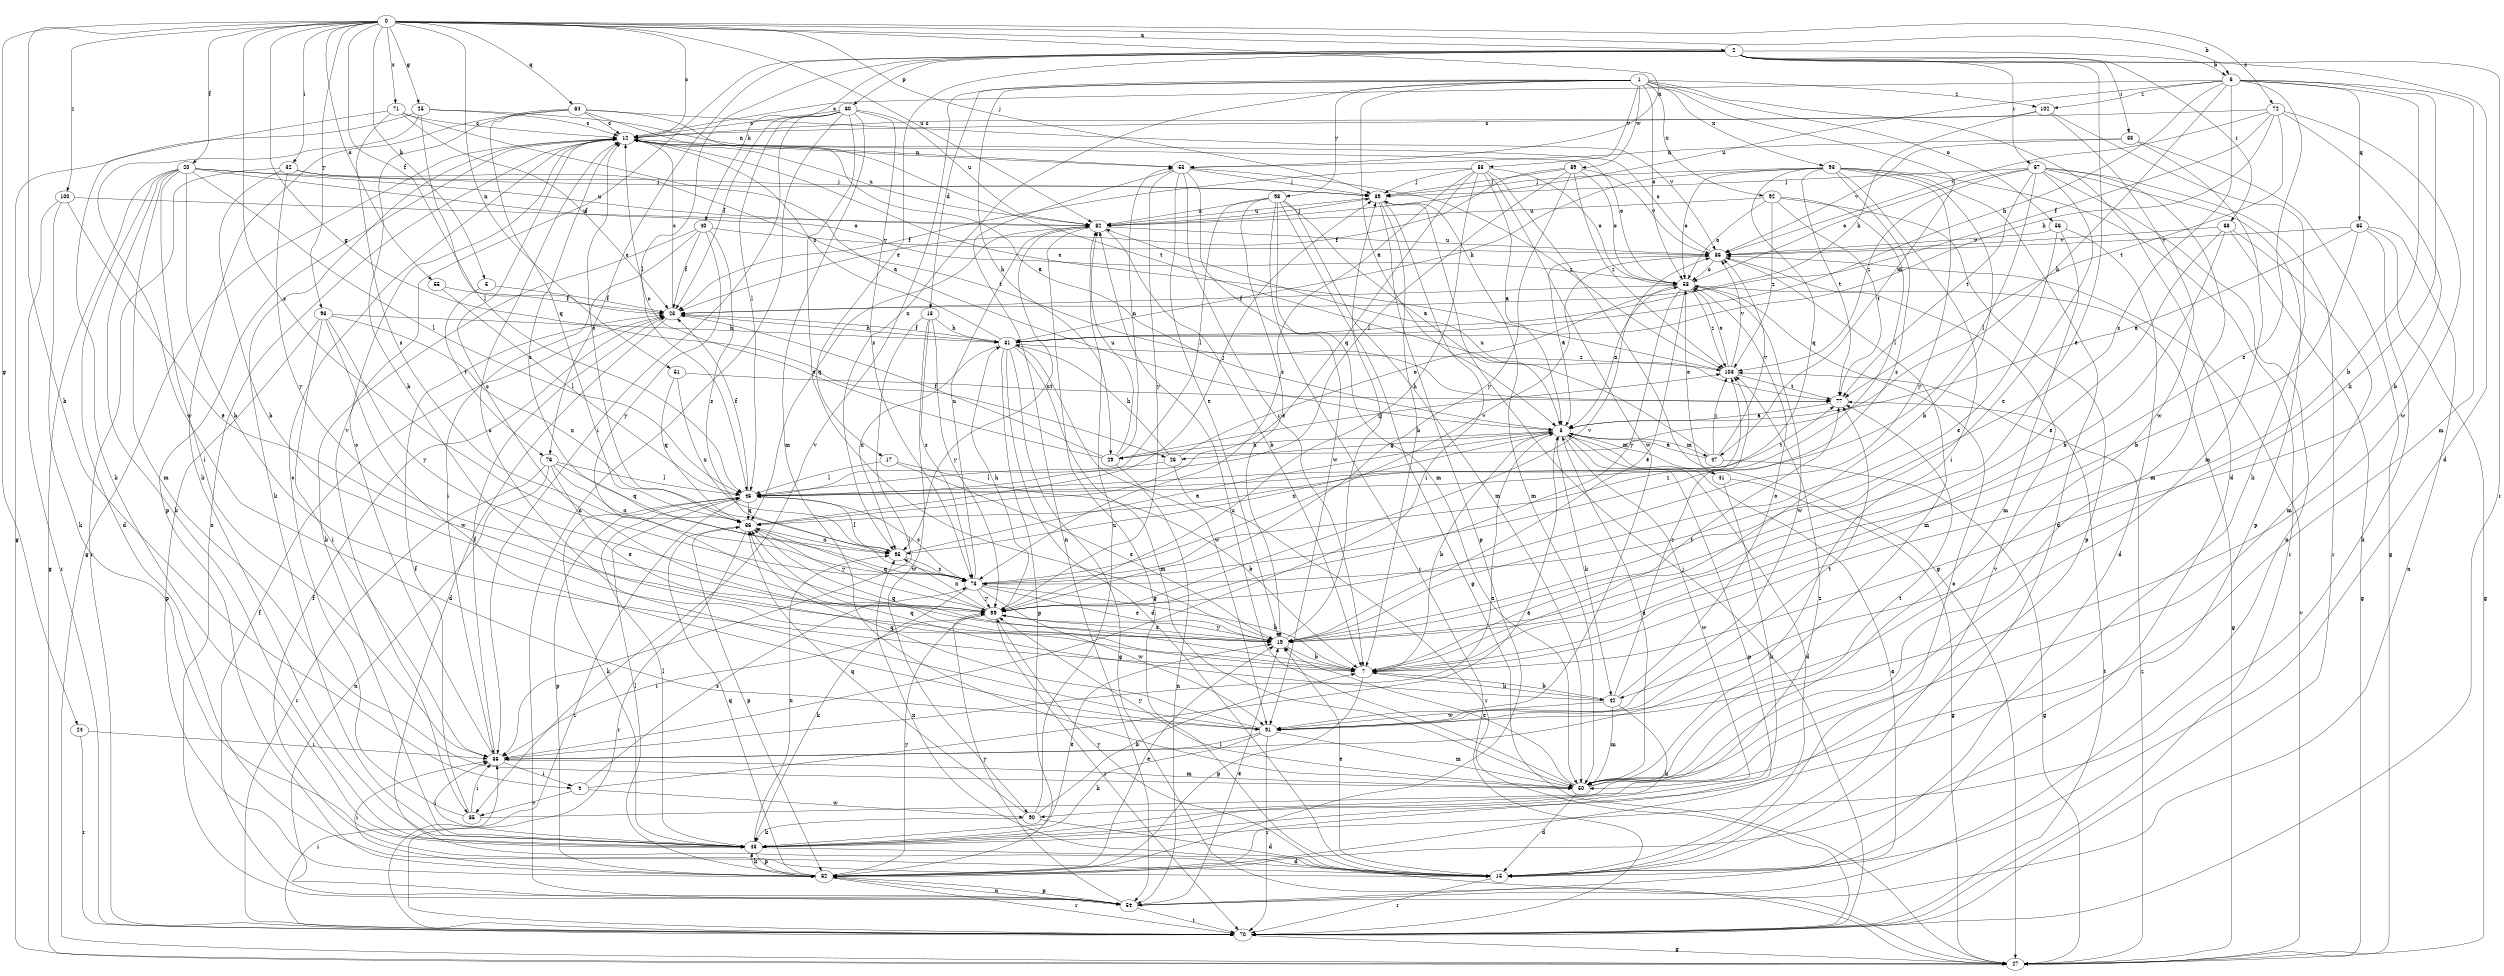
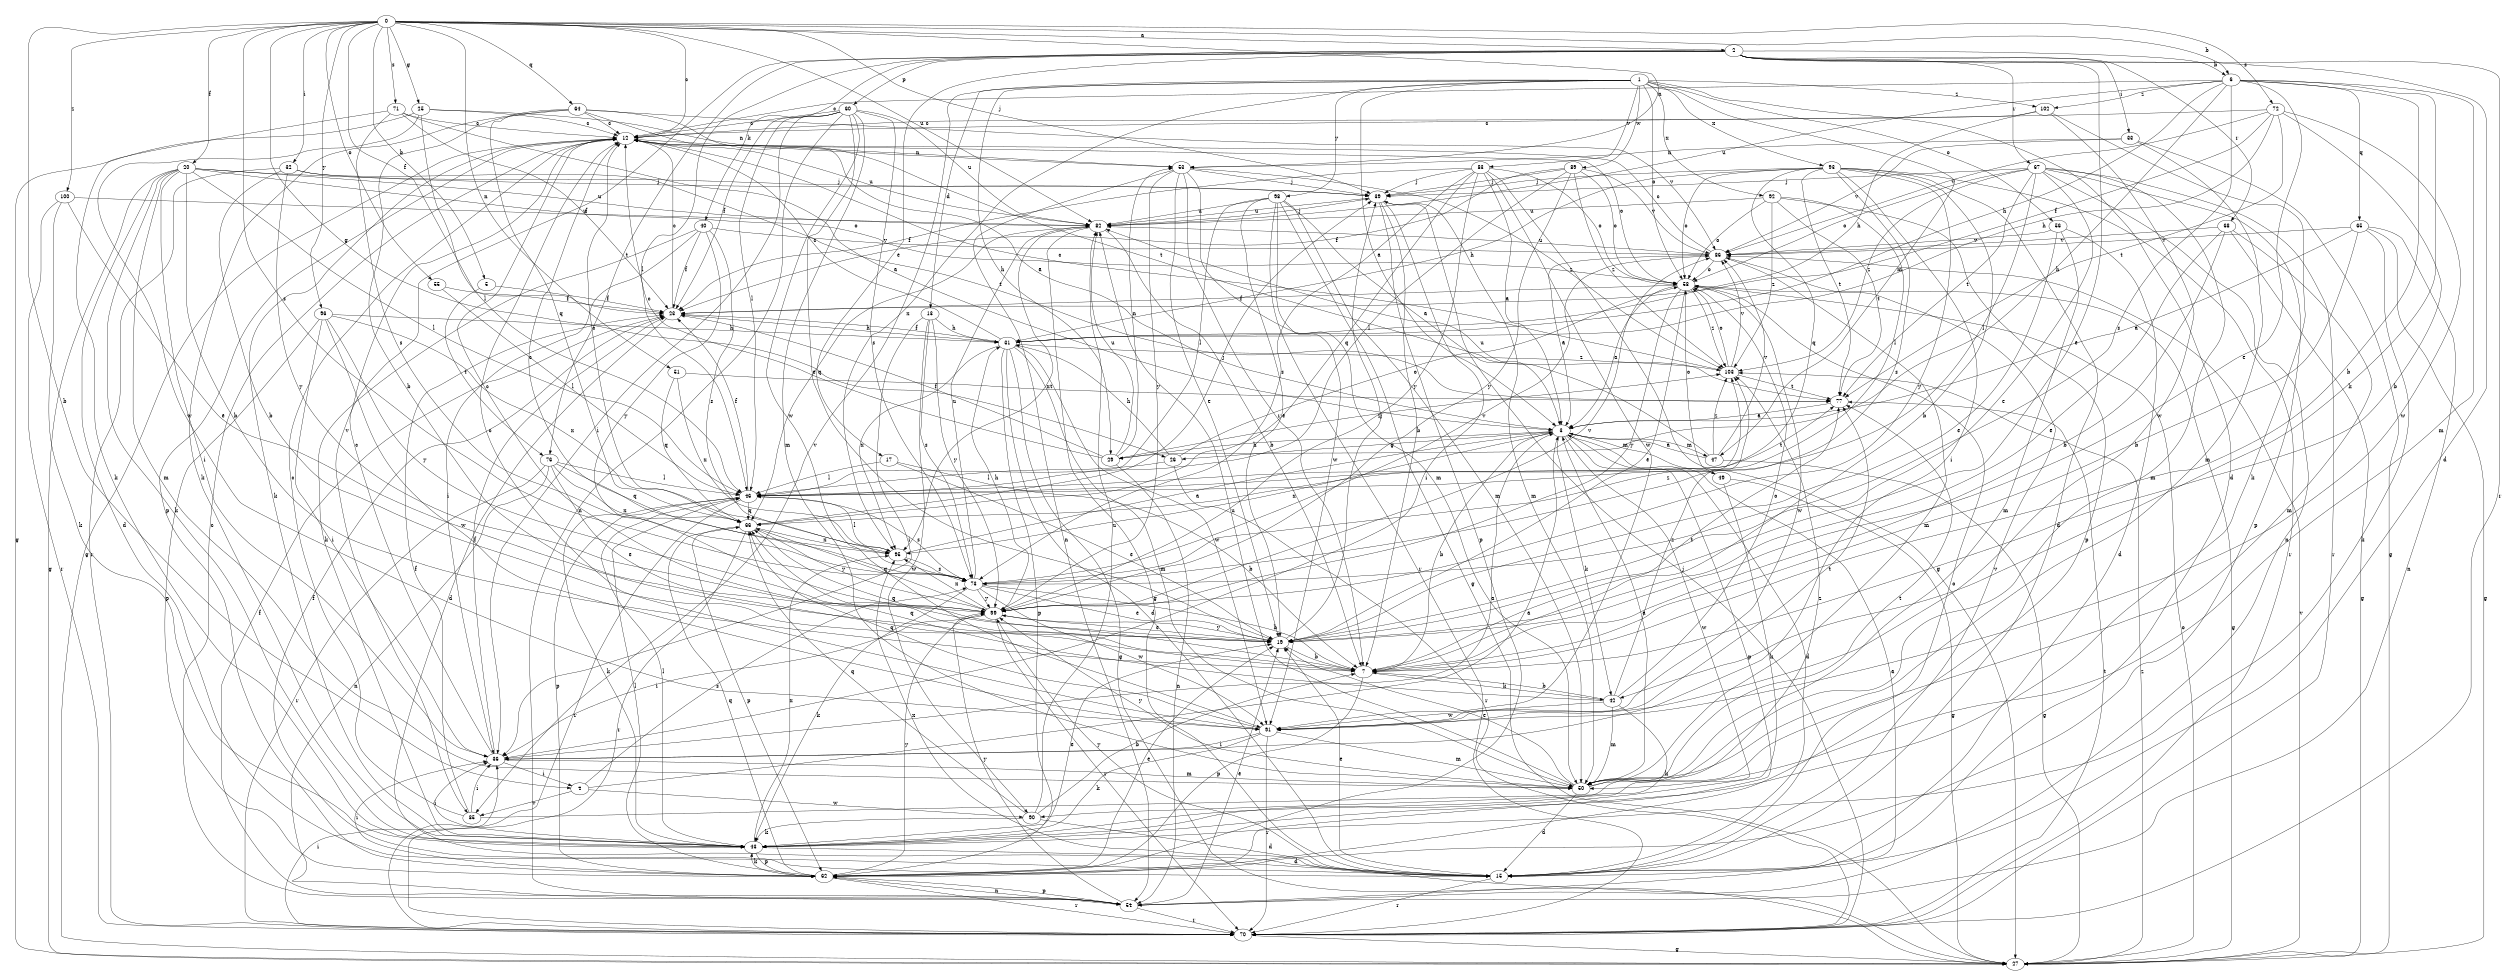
(1392, 241) -> (1410, 236)
(627, 255) -> (627, 255)
(1415, 387) -> (1415, 387)
(1722, 478) -> (1722, 478)
none -> (2173, 518)
none -> (842, 536)
(80, 730) -> none
